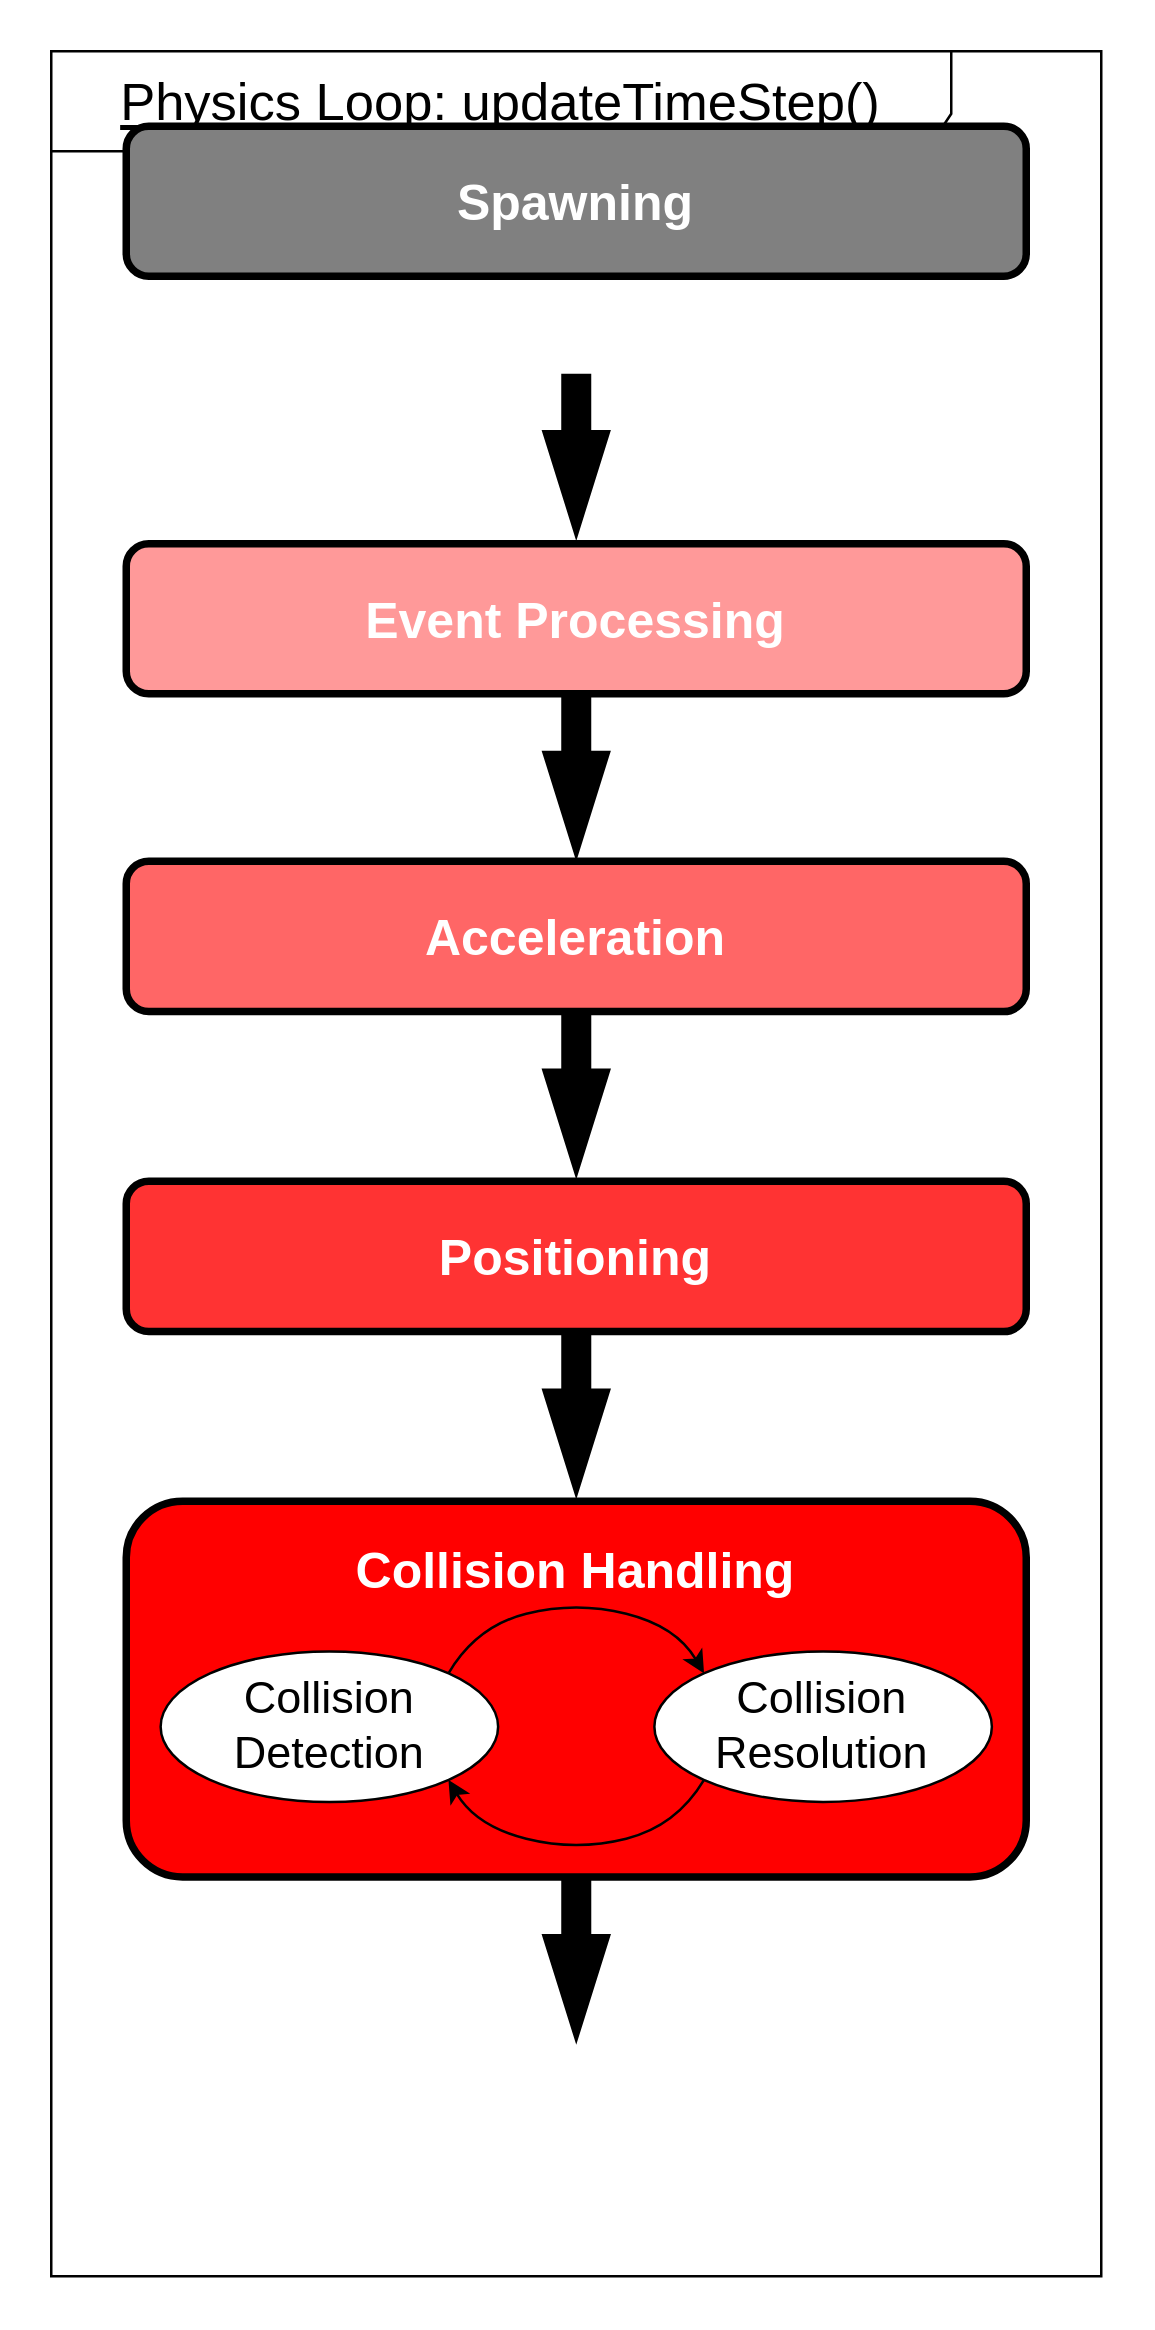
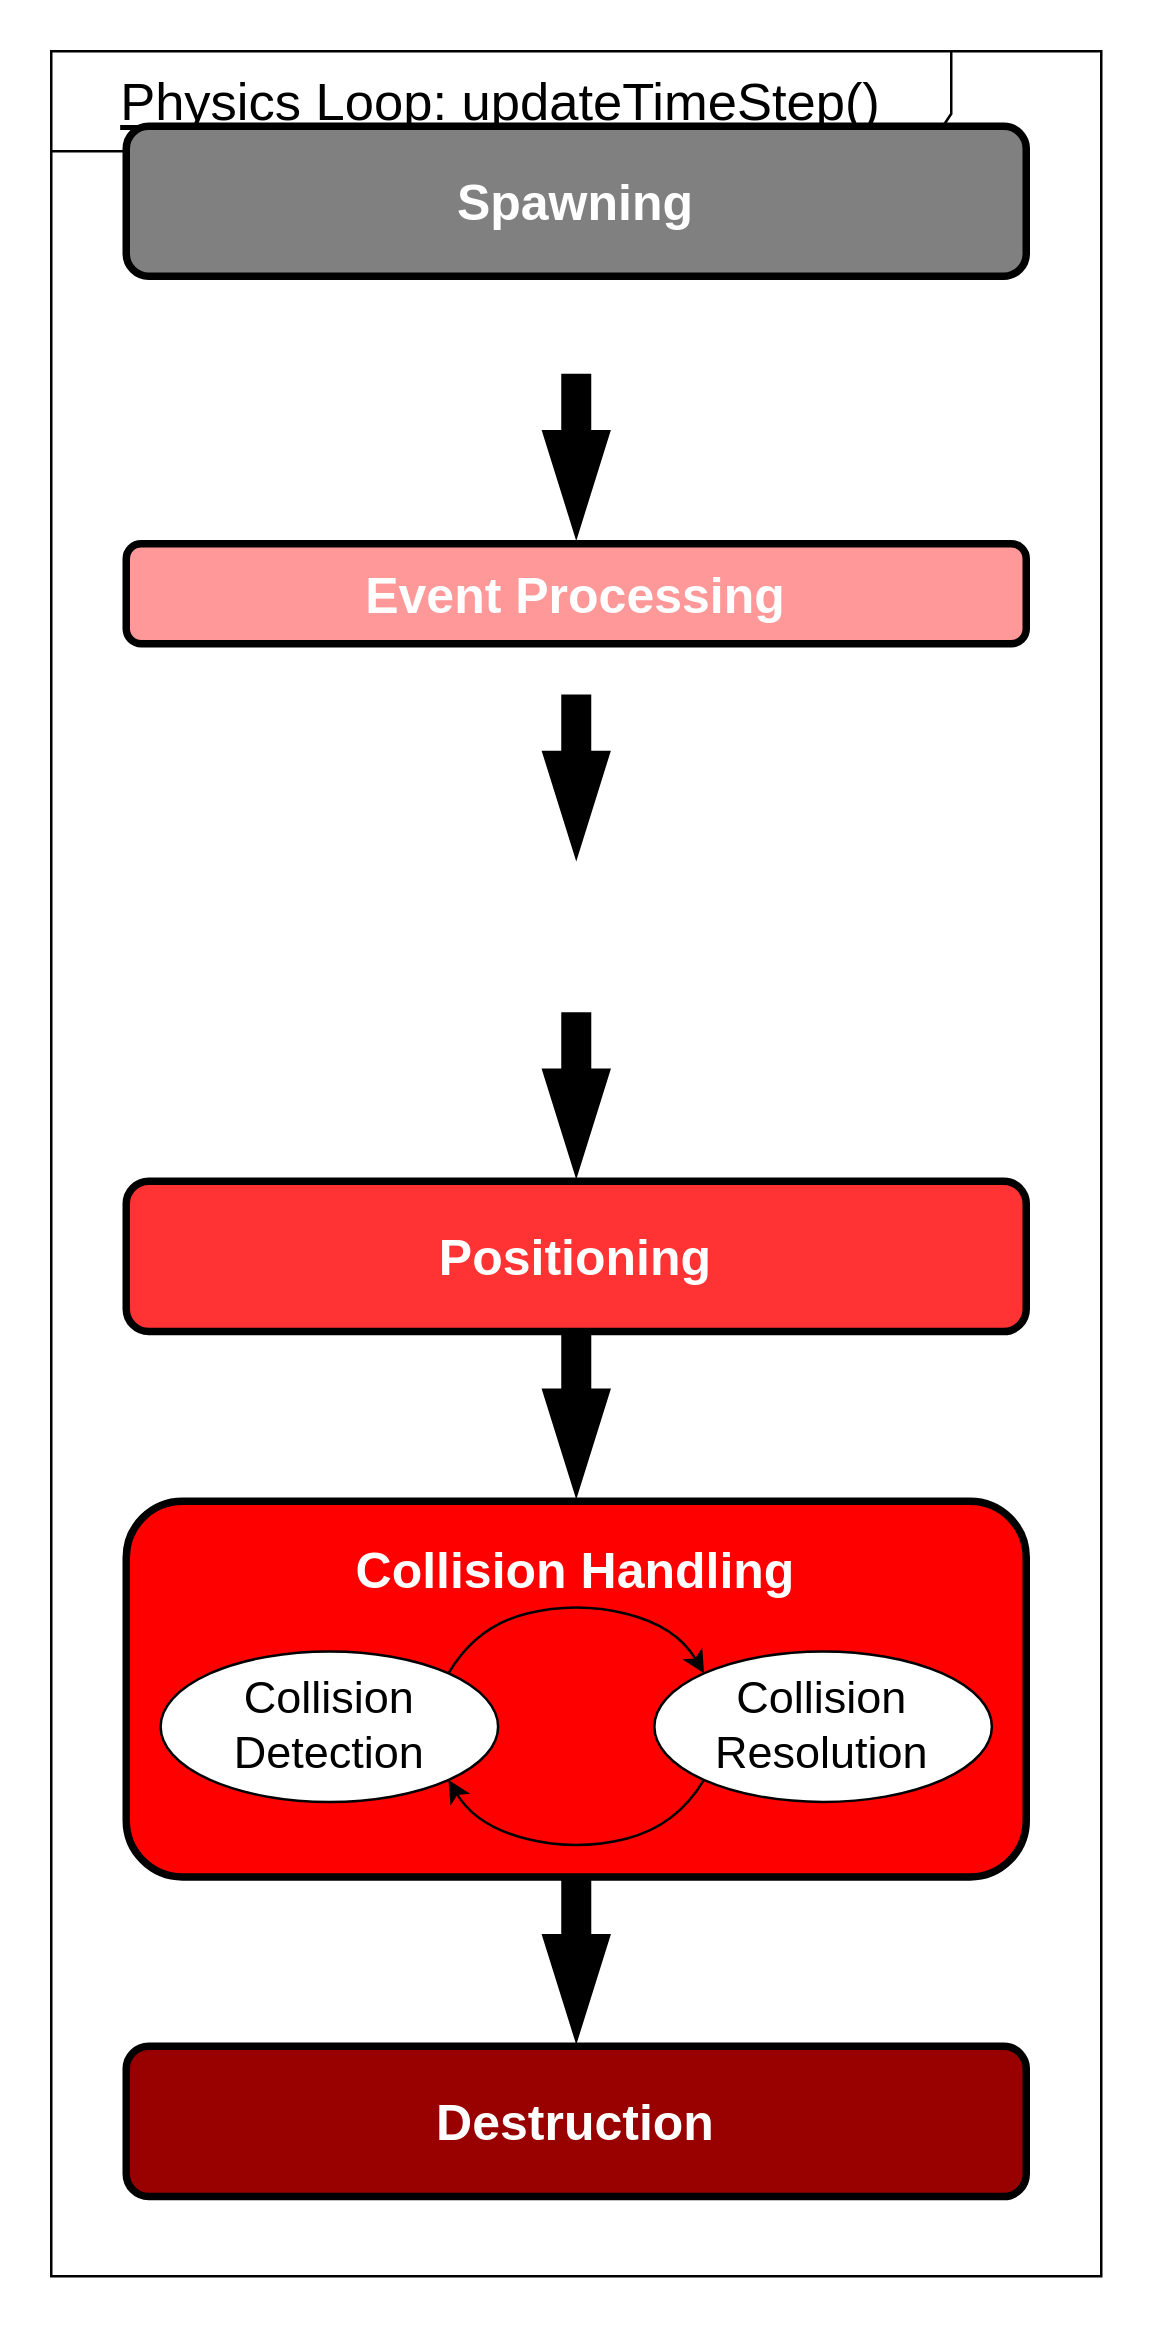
(576, 619) -> (576, 594)
(576, 936) -> none
none -> (576, 2121)
